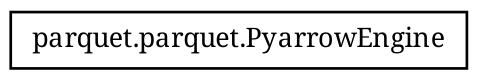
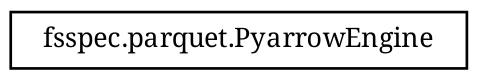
(239, 40) -> (239, 40)
